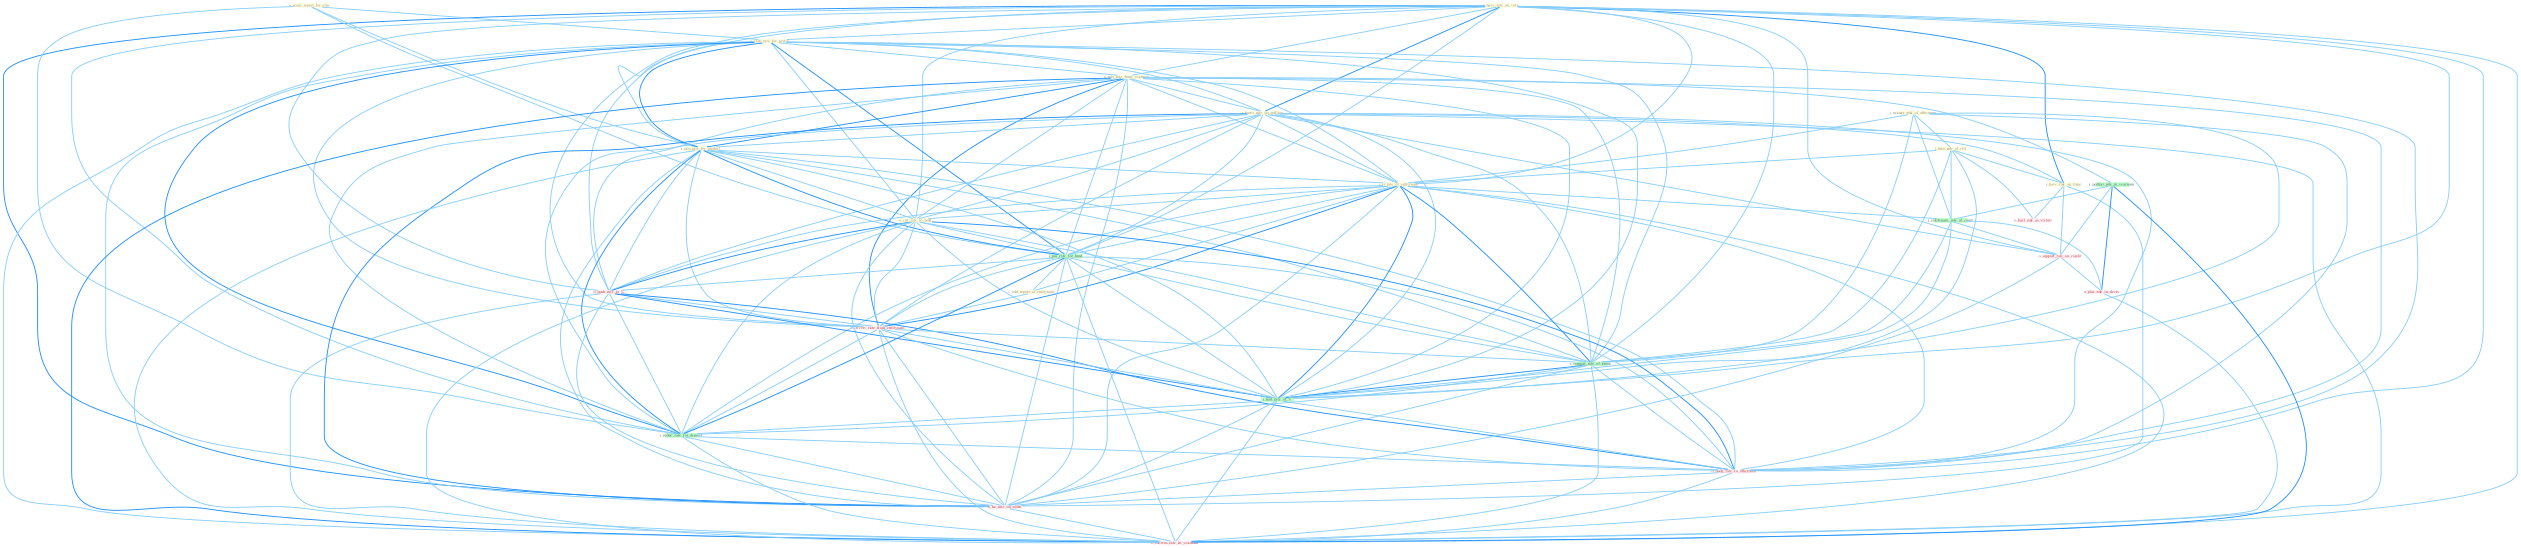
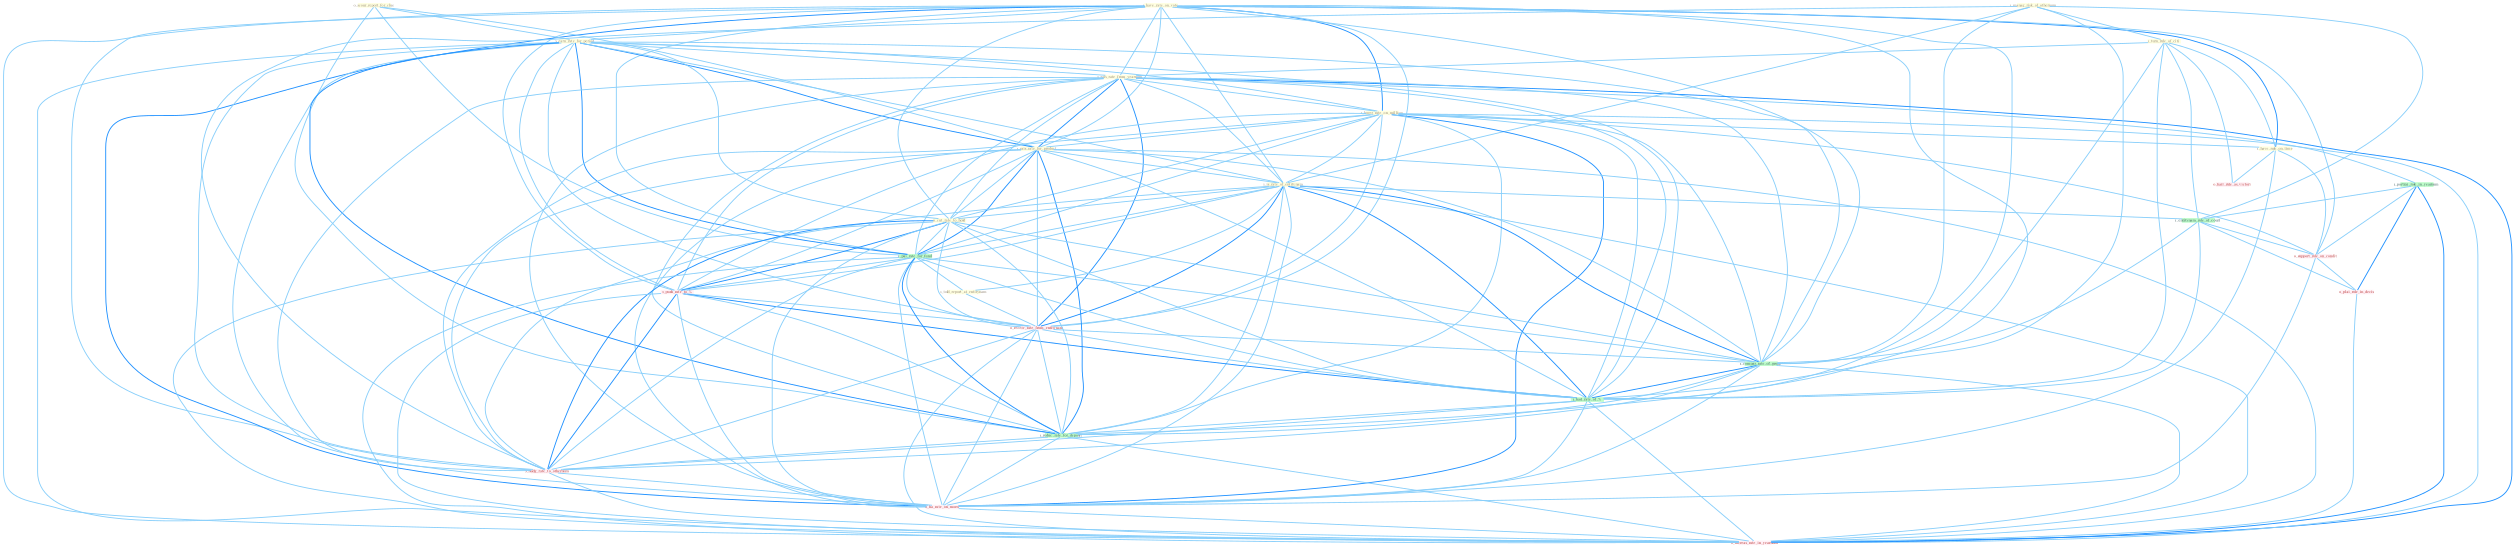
(1675, 167) -> (1642, 59)
